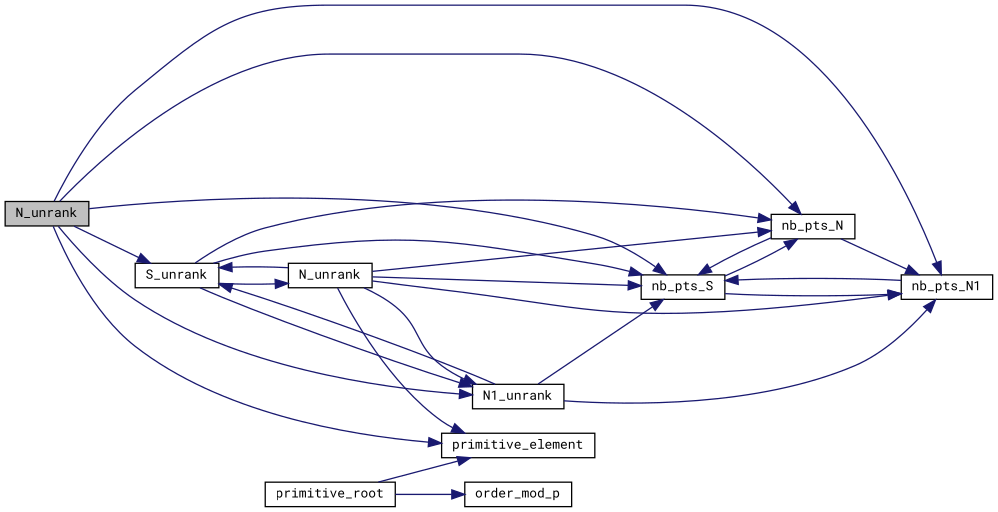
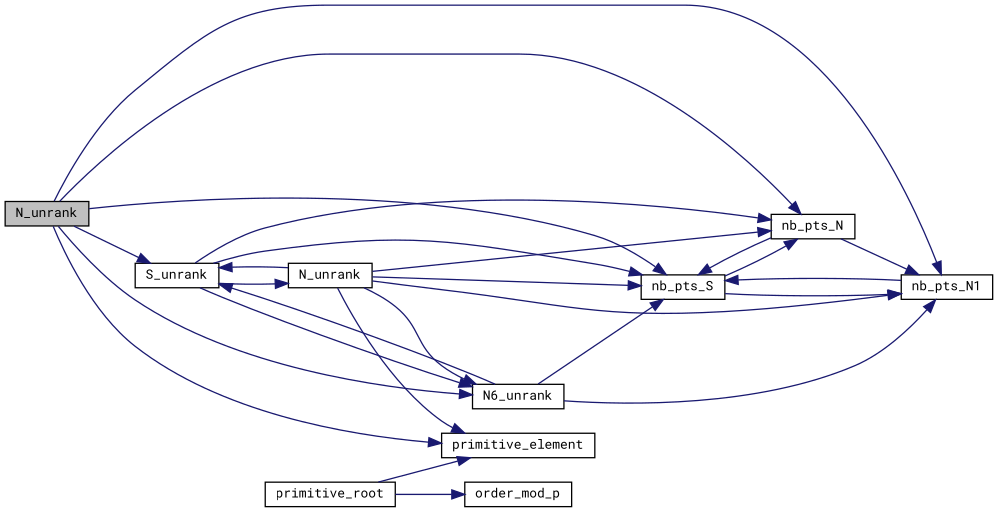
(518, 397) -> (518, 397)
